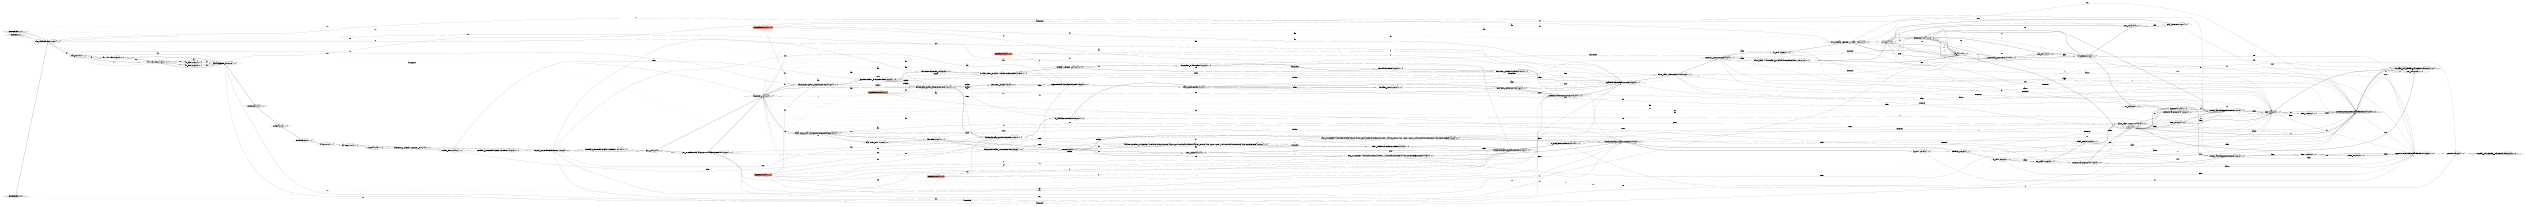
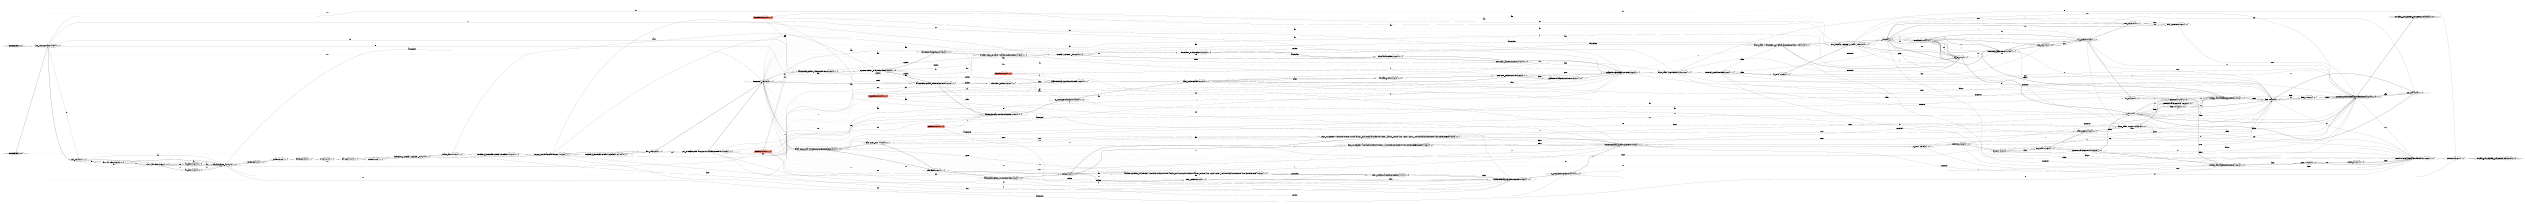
(16, 35) -> none
